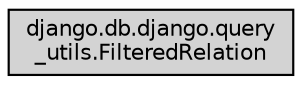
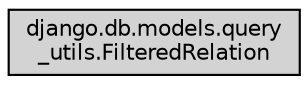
(151, 42) -> (154, 42)
